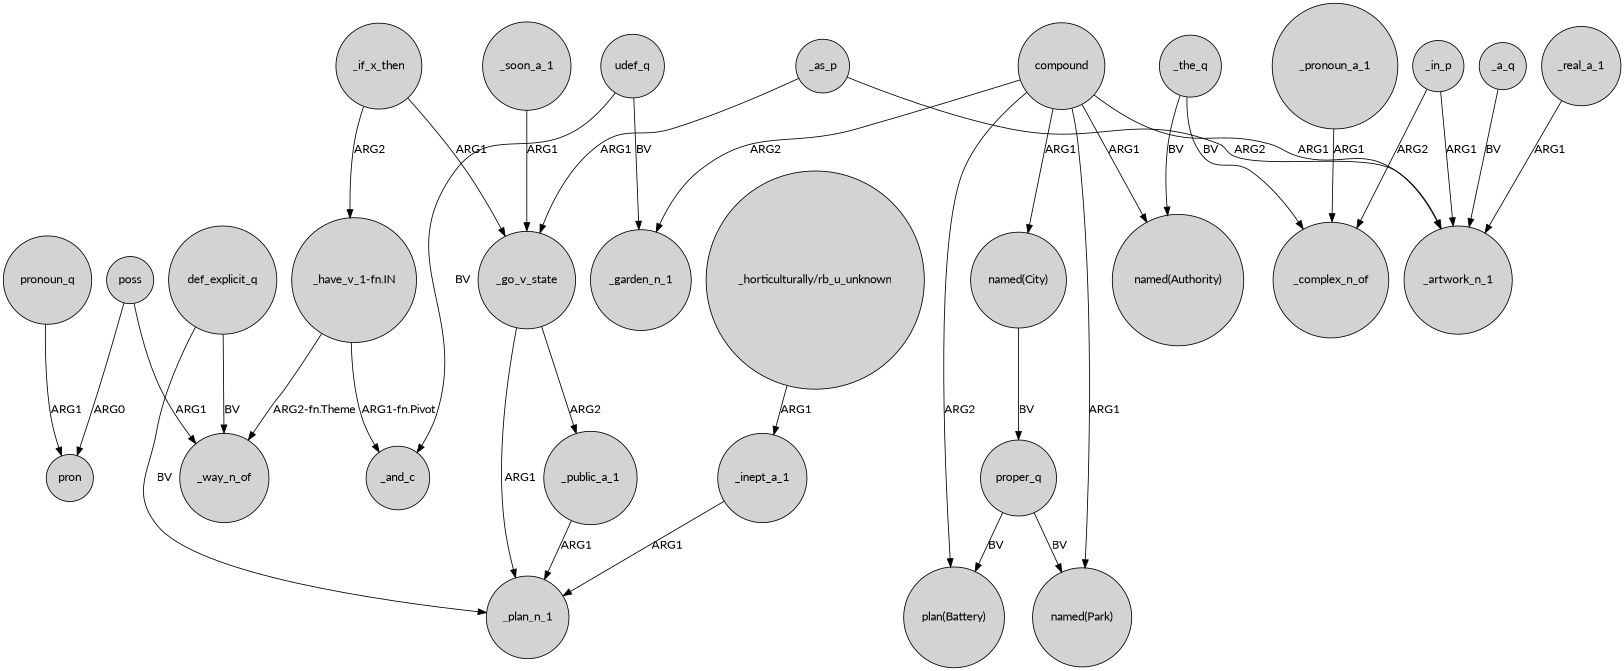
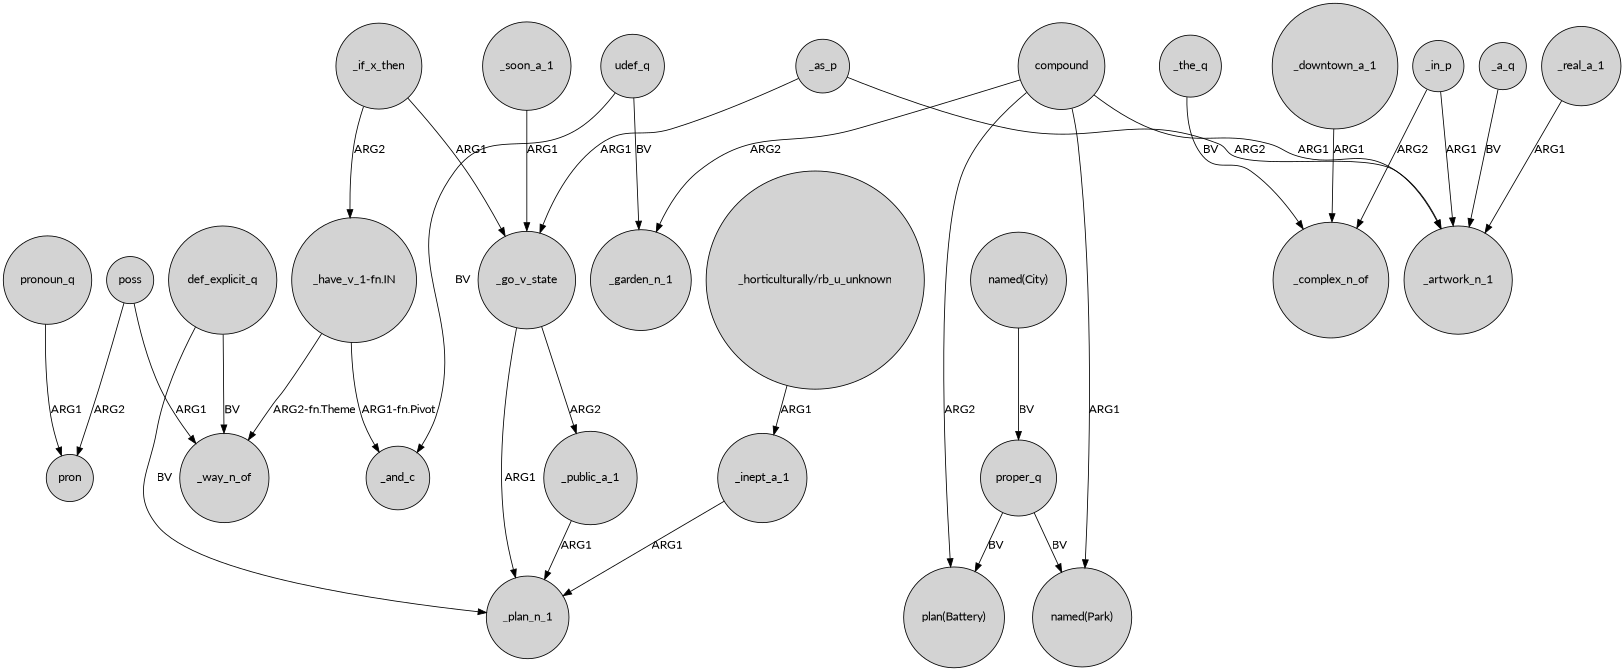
(1335, 66) -> (1335, 66)
(1041, 167) -> none
(1178, 280) -> none
(109, 410) -> (109, 410)
